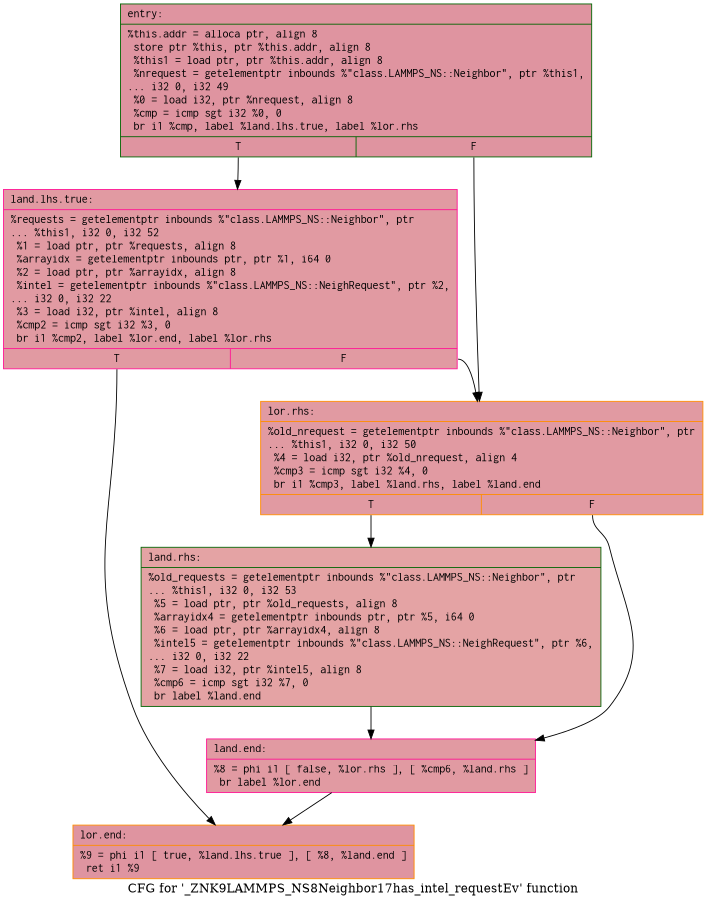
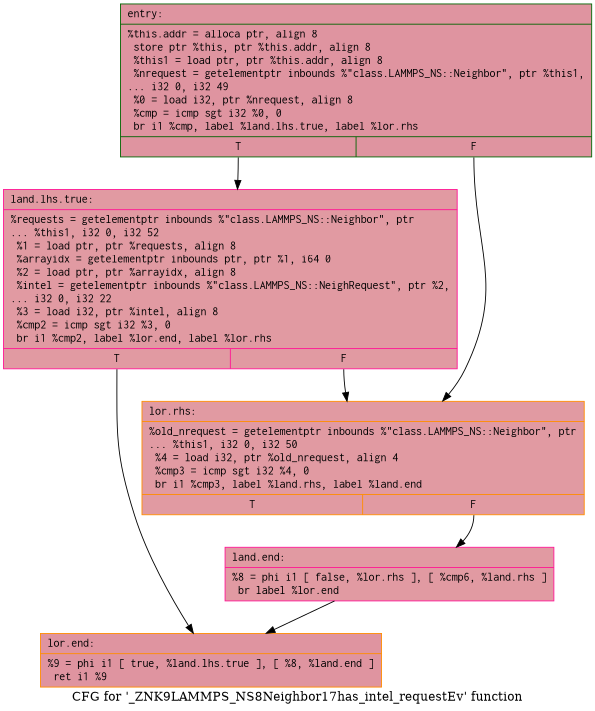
(371, 627) -> none
